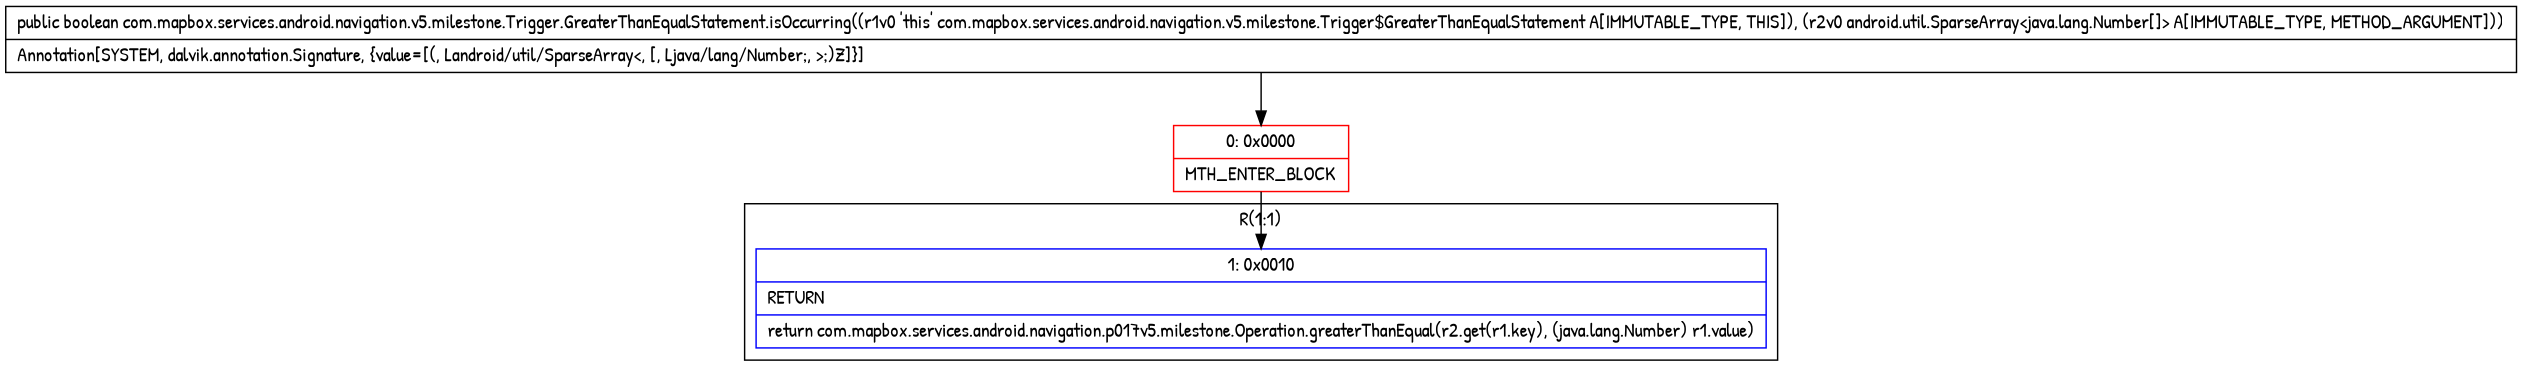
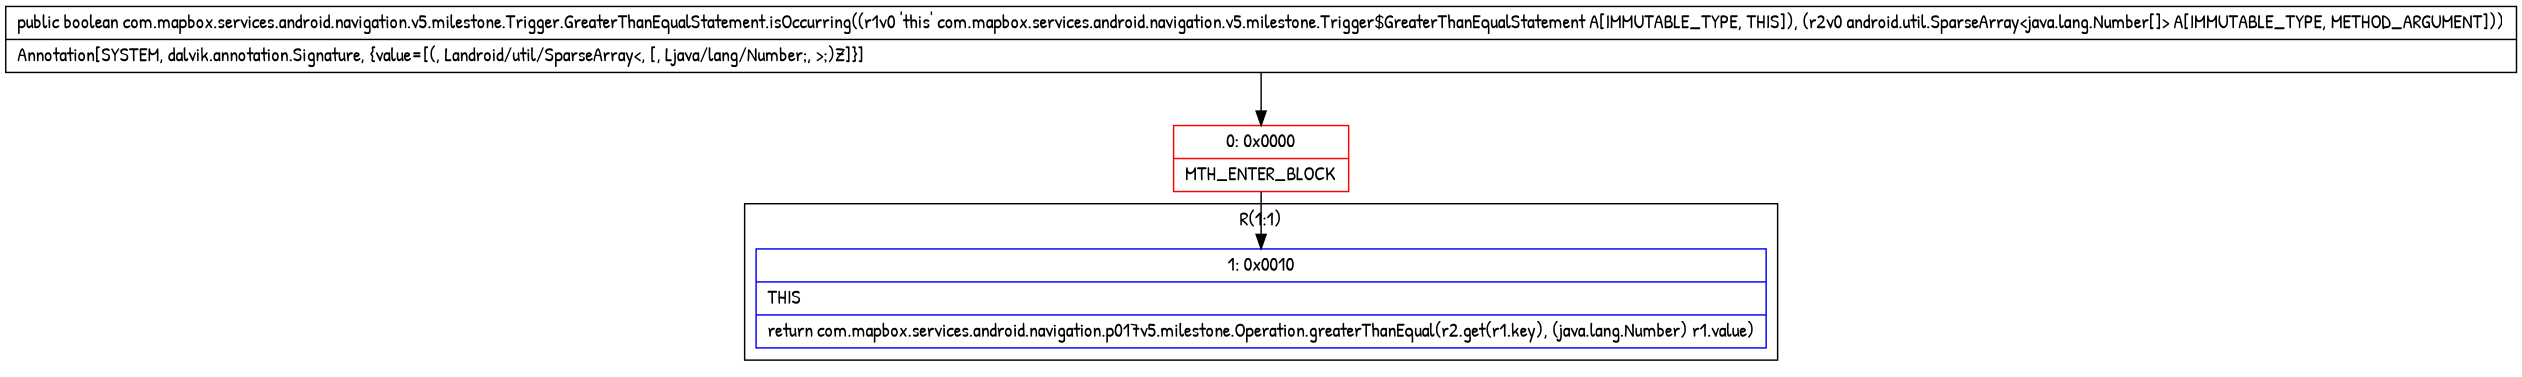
(796, 298) -> (785, 298)
